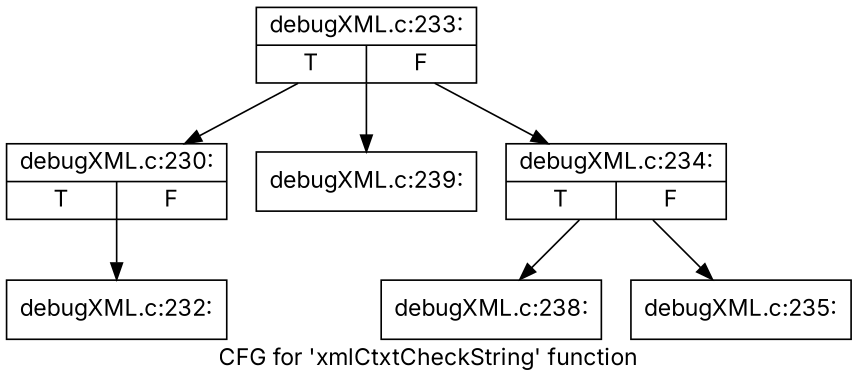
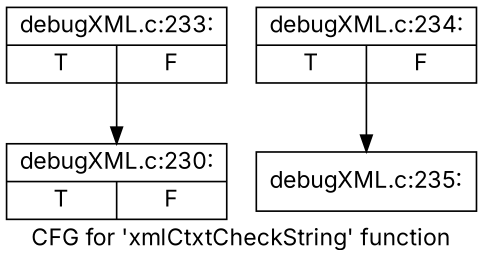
(484, 109) -> none
(366, 182) -> none
(117, 310) -> none
(491, 310) -> none
